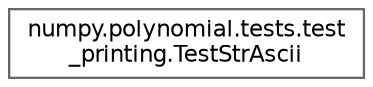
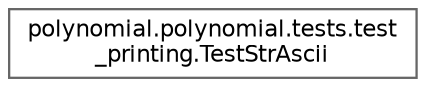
(187, 43) -> (213, 43)
